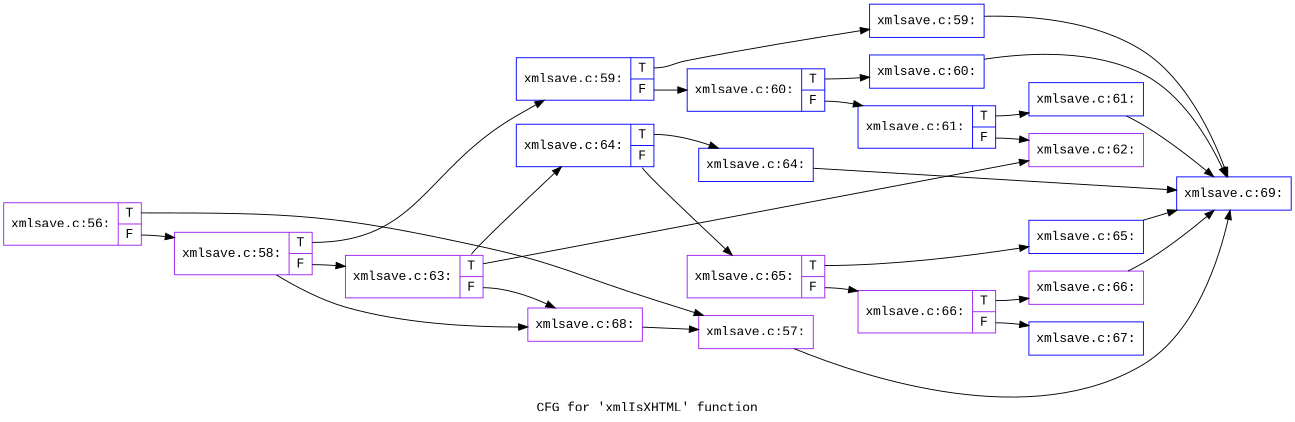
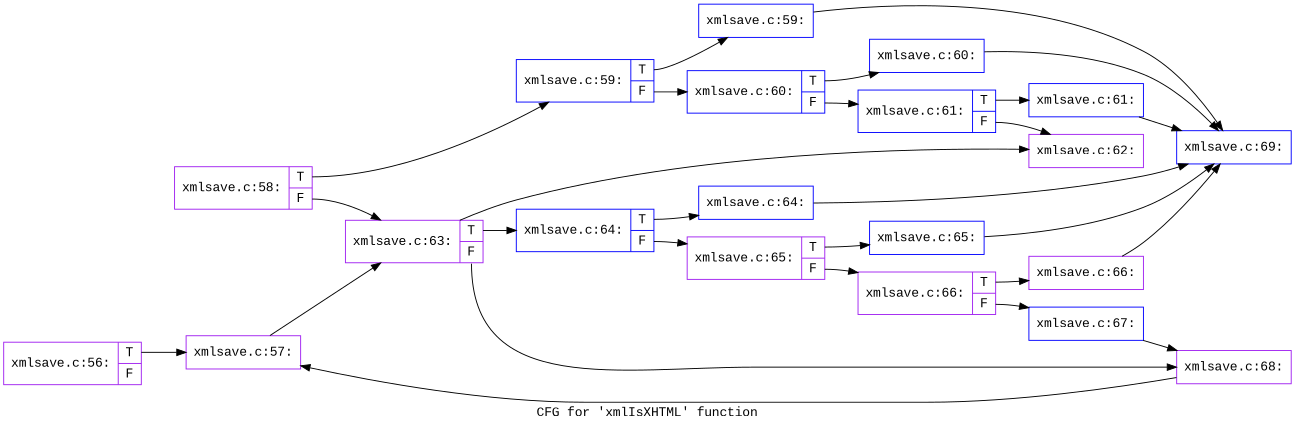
(153, 235) -> none
(393, 318) -> (1156, 344)
(1054, 394) -> (321, 302)
